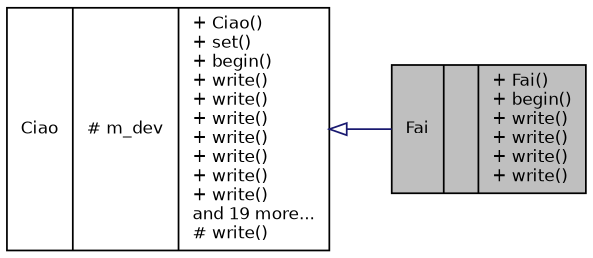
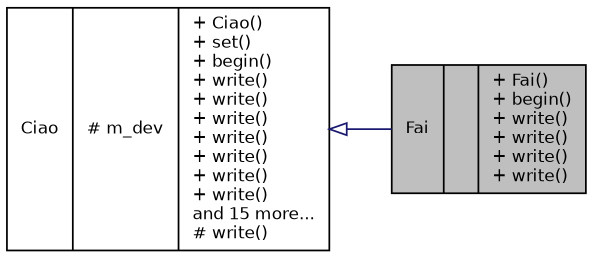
(254, 214) -> (254, 214)
